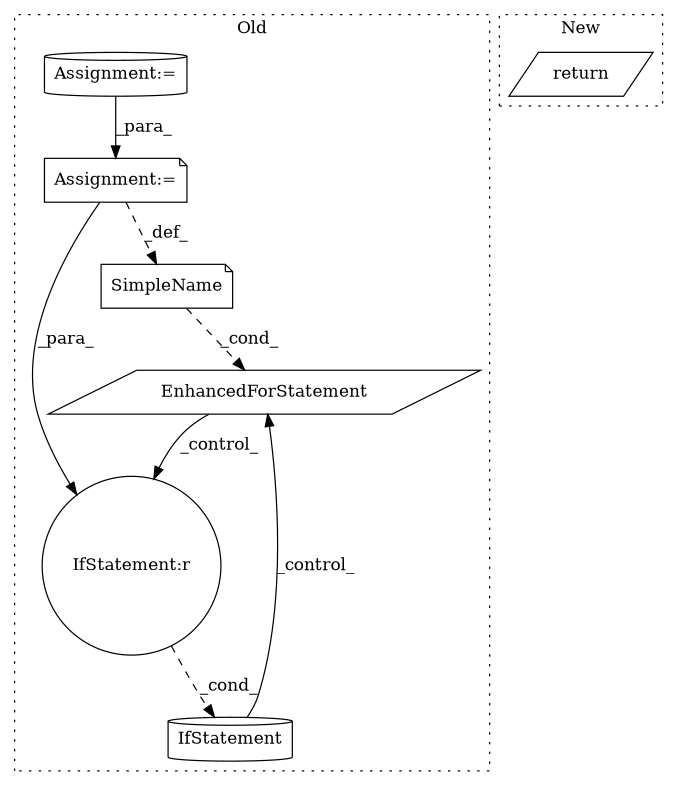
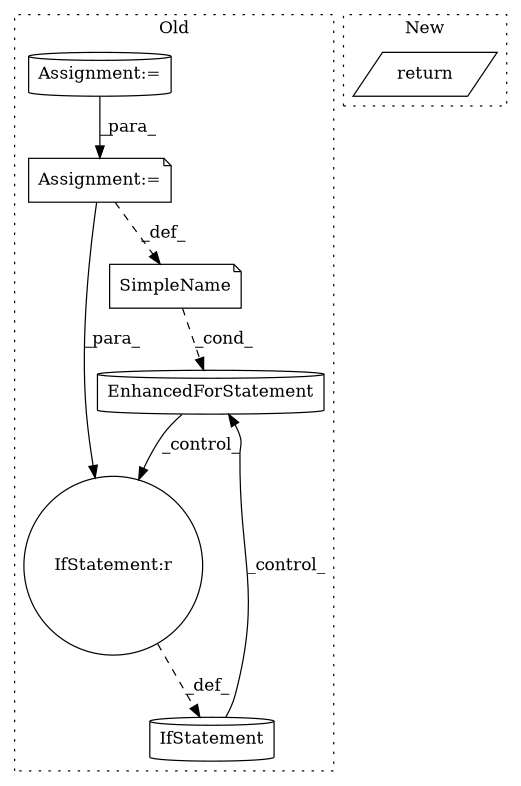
(264, 392) -> (211, 392)
(229, 686) -> (208, 686)
